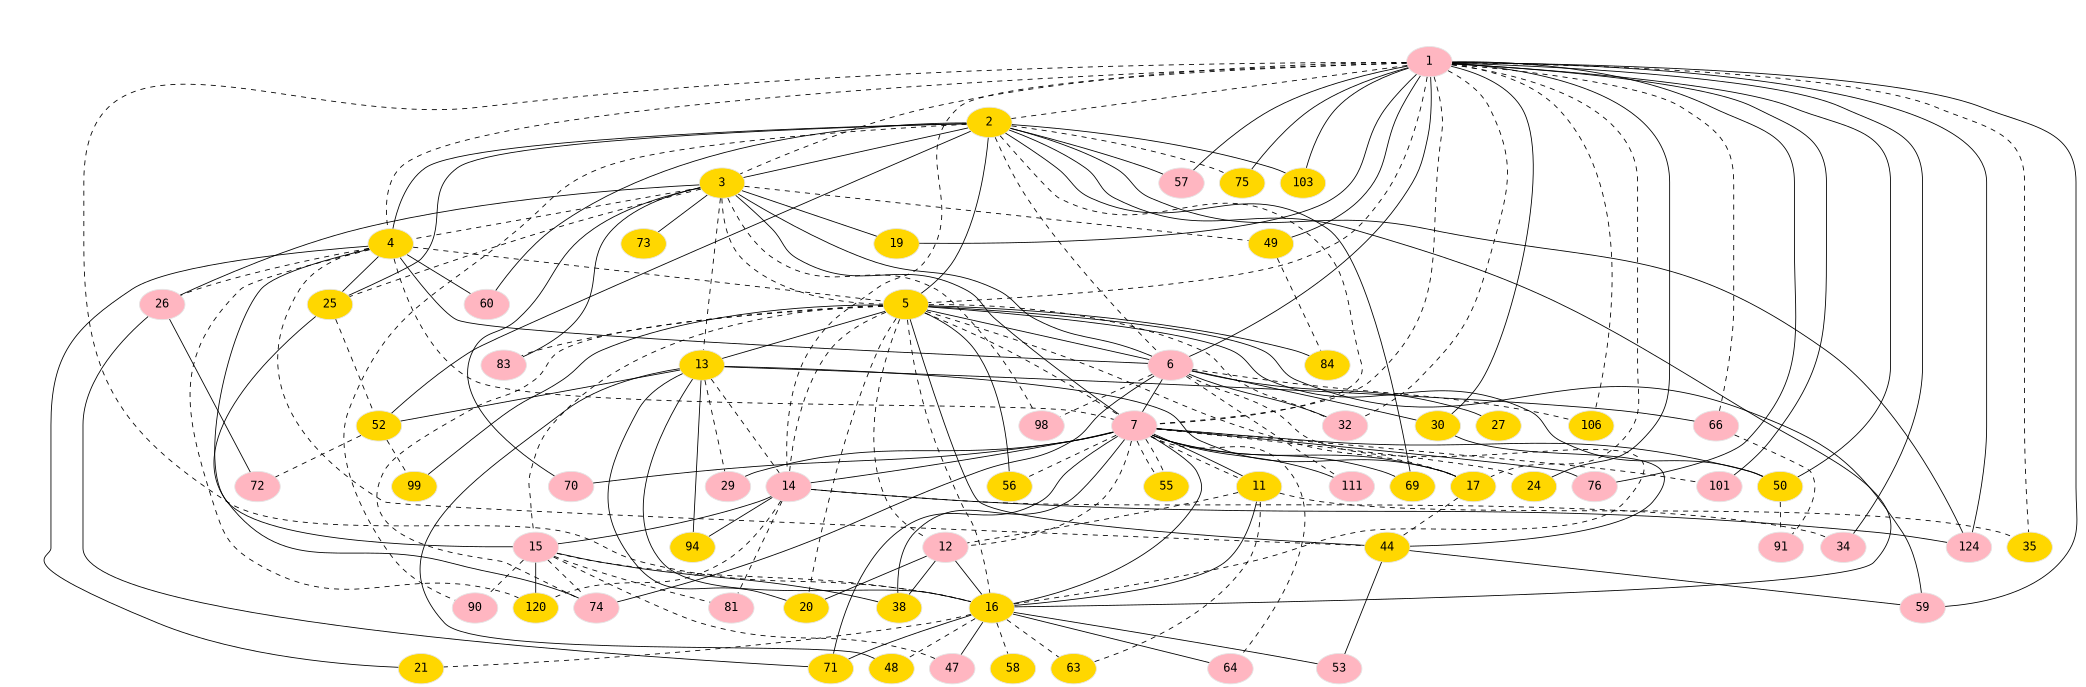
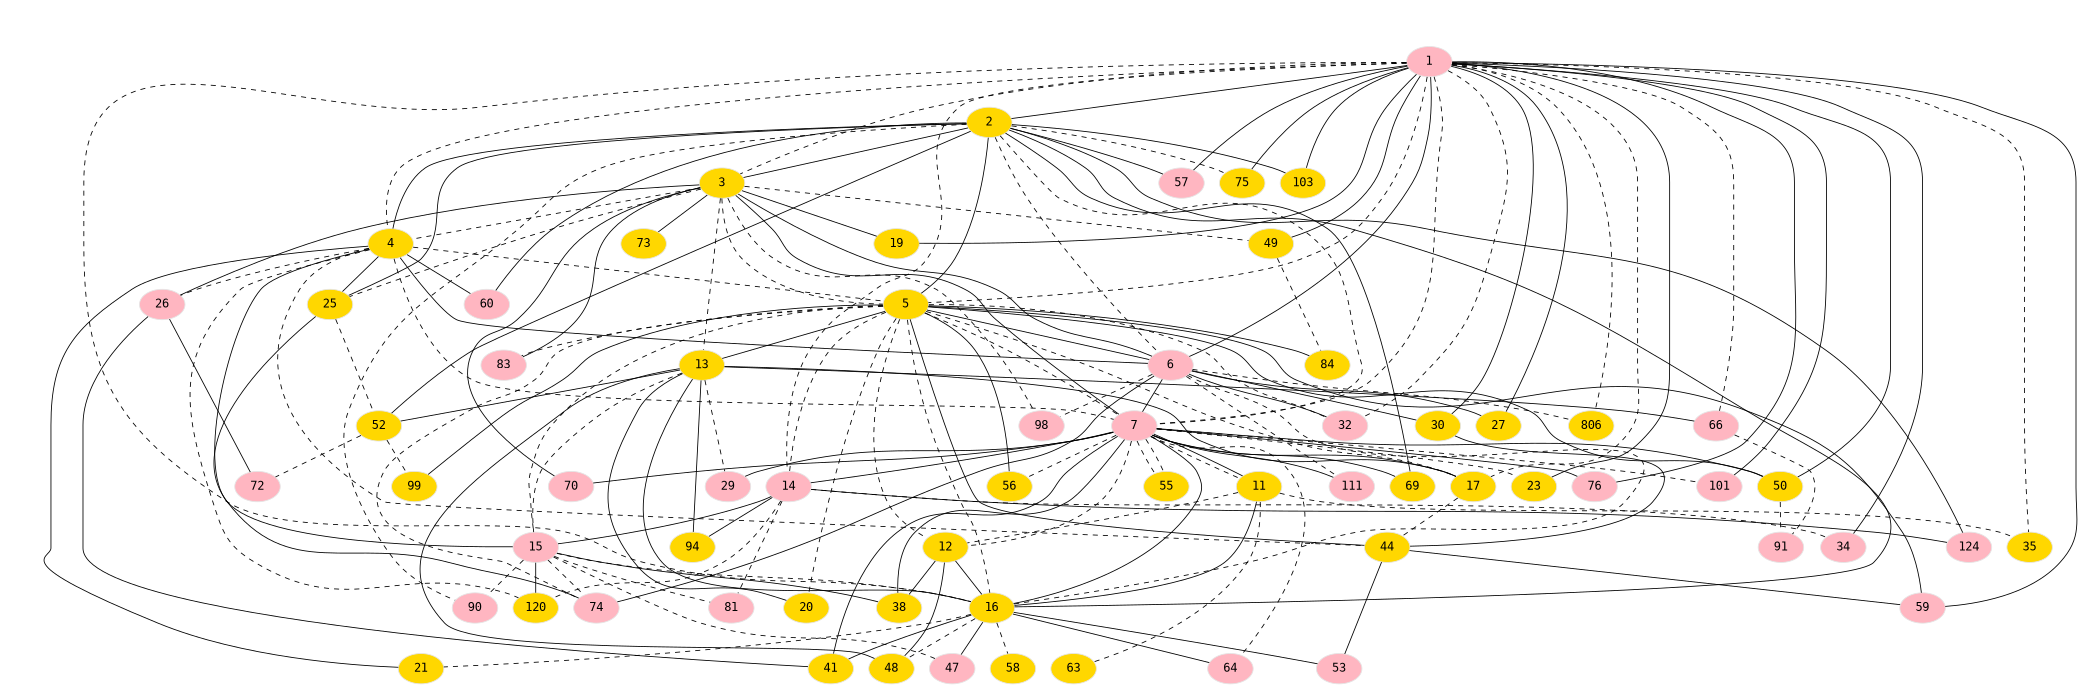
(1209, 92) -> (1209, 92)
(1908, 114) -> (1566, 213)
(745, 426) -> (579, 431)
(1591, 426) -> (1591, 426)
(1534, 487) -> (1534, 487)
(945, 547) -> (945, 547)
(876, 578) -> (934, 613)
(1033, 638) -> none
(831, 669) -> (831, 669)
